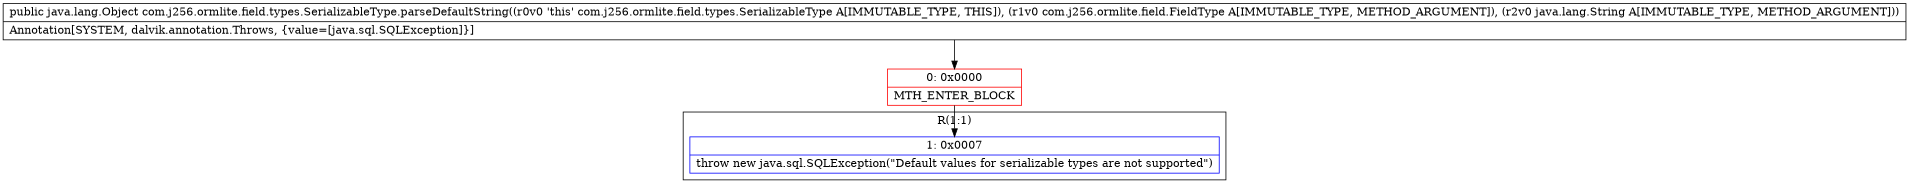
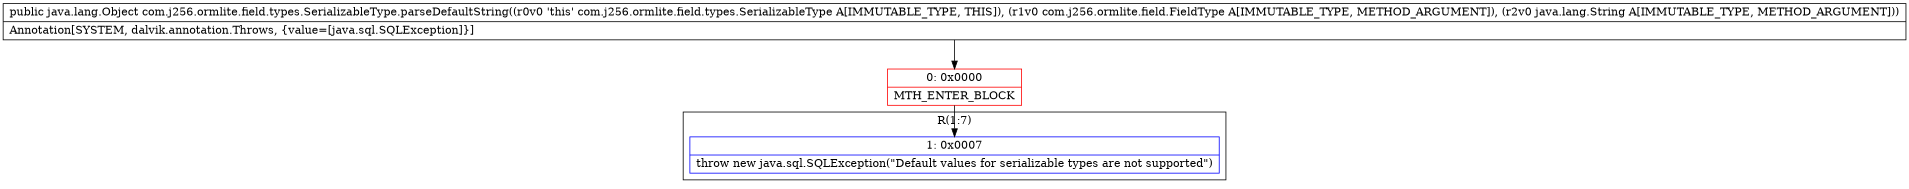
(955, 121) -> (955, 121)
